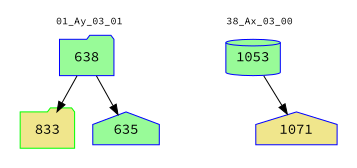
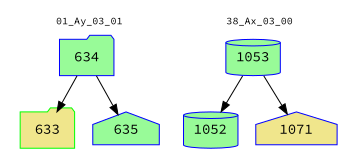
(87, 57) -> (87, 57)
(47, 130) -> (47, 130)
none -> (211, 130)
